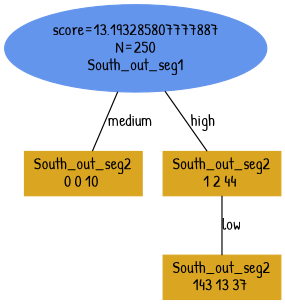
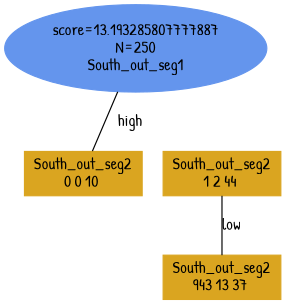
(186, 121) -> none
(131, 122) -> (131, 122)
(222, 277) -> (222, 277)
